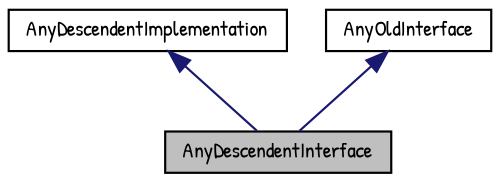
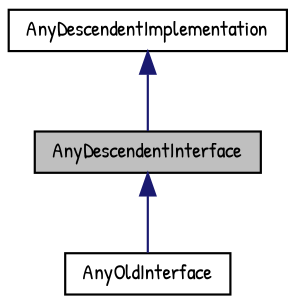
(335, 98) -> (148, 224)
